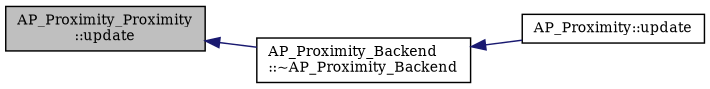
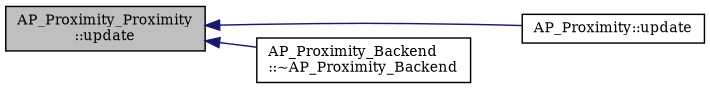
(504, 43) -> (371, 23)
